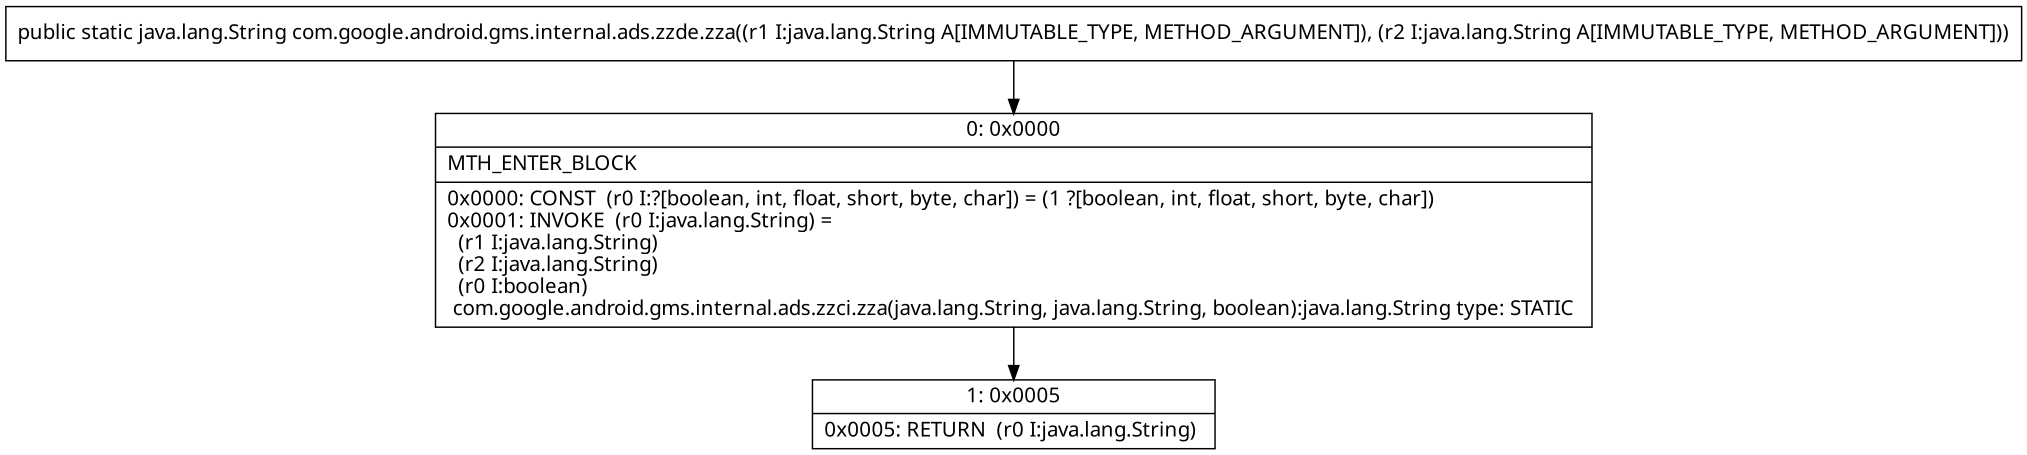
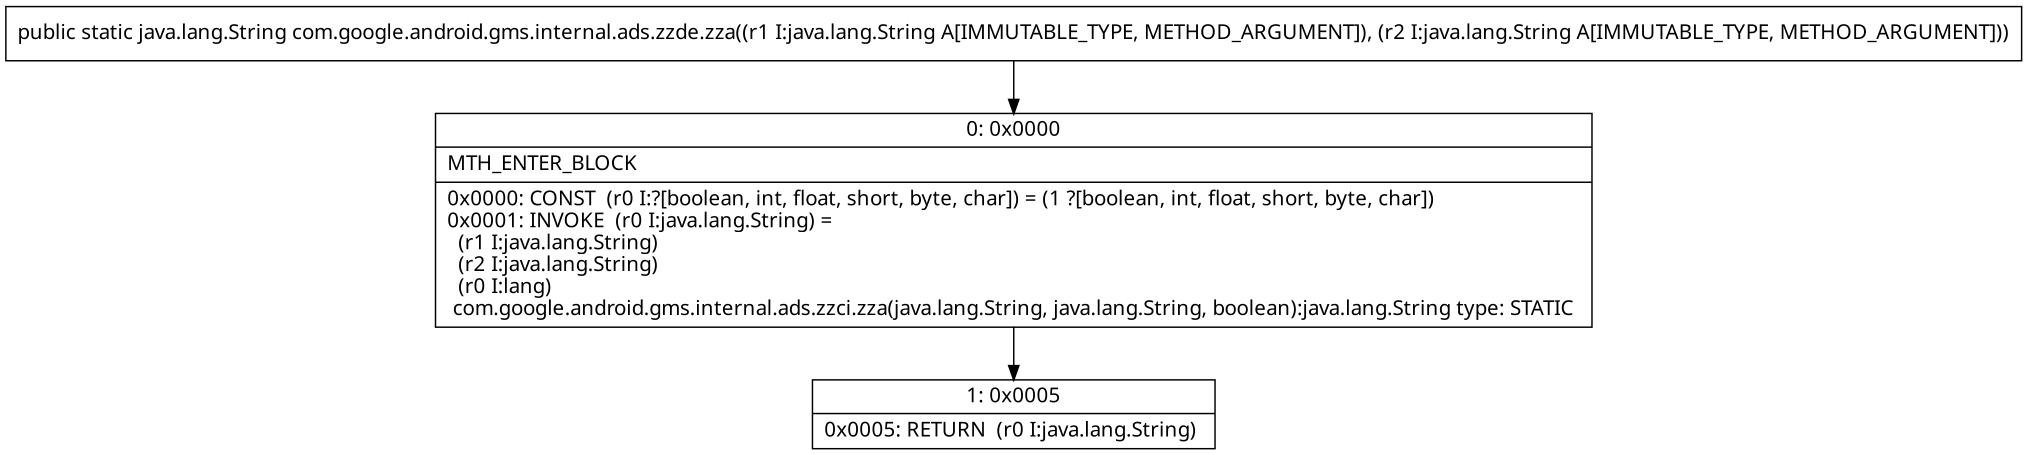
(518, 287) -> (500, 287)
